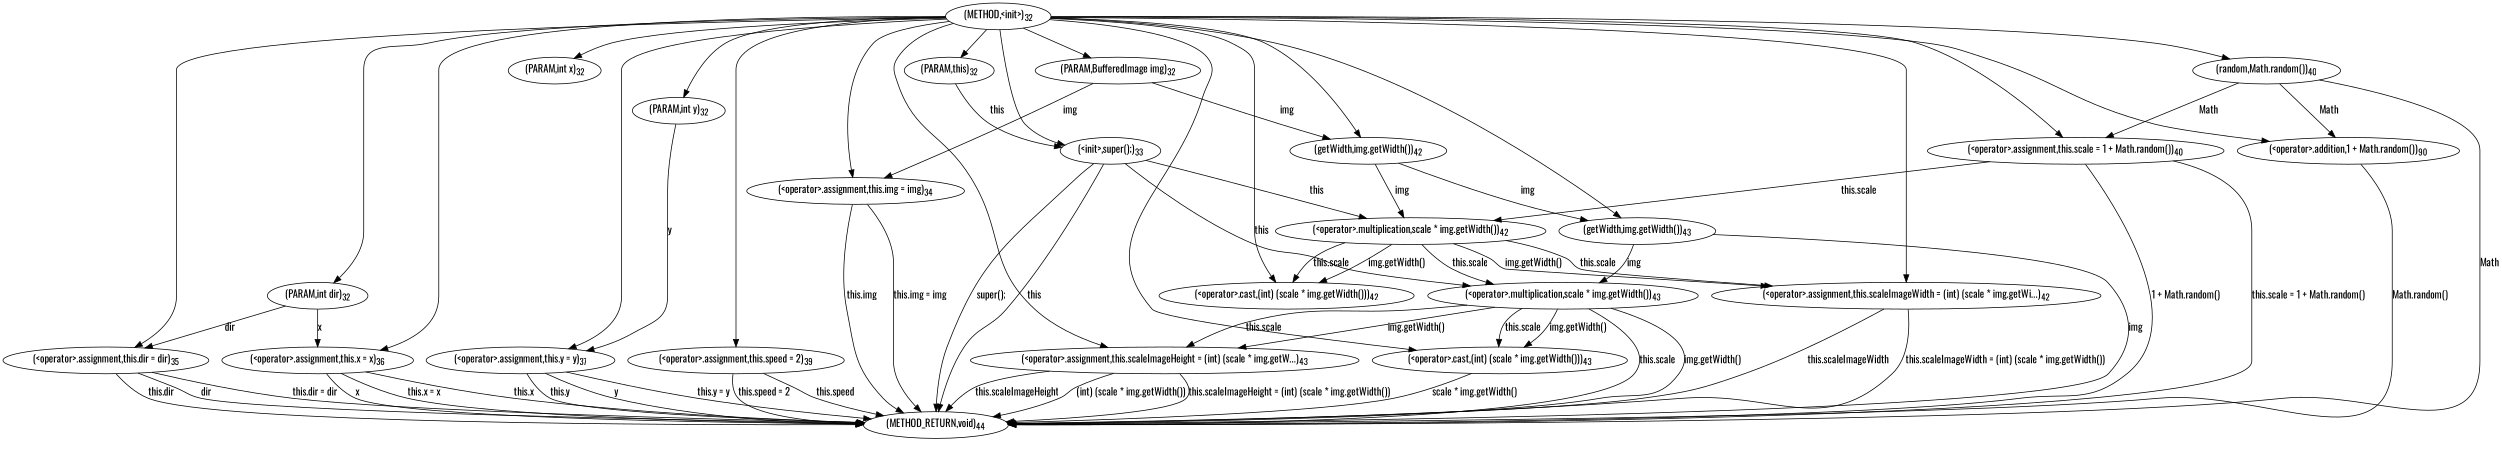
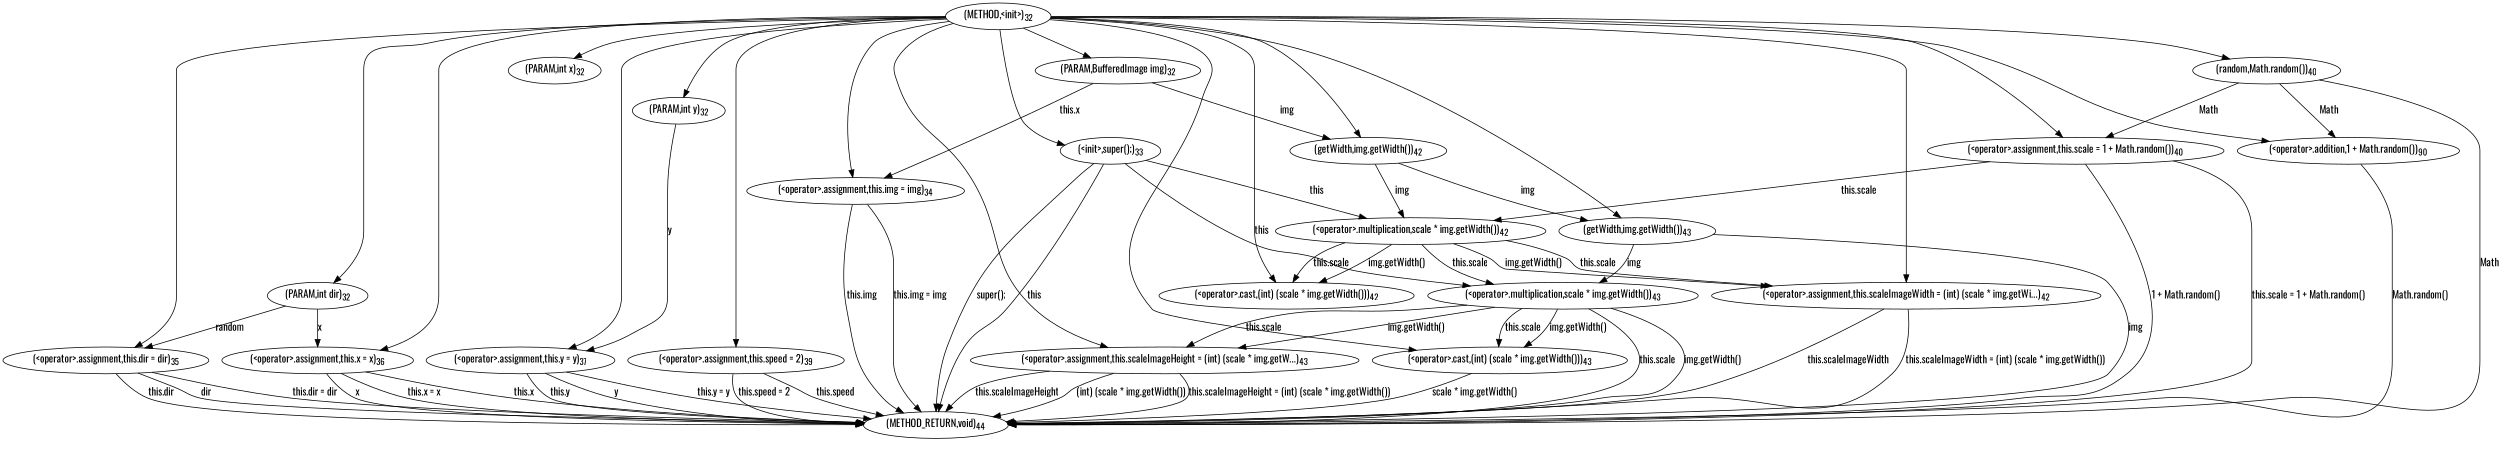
(949, 71) -> none
(1070, 111) -> (1070, 111)
(230, 328) -> (230, 328)
